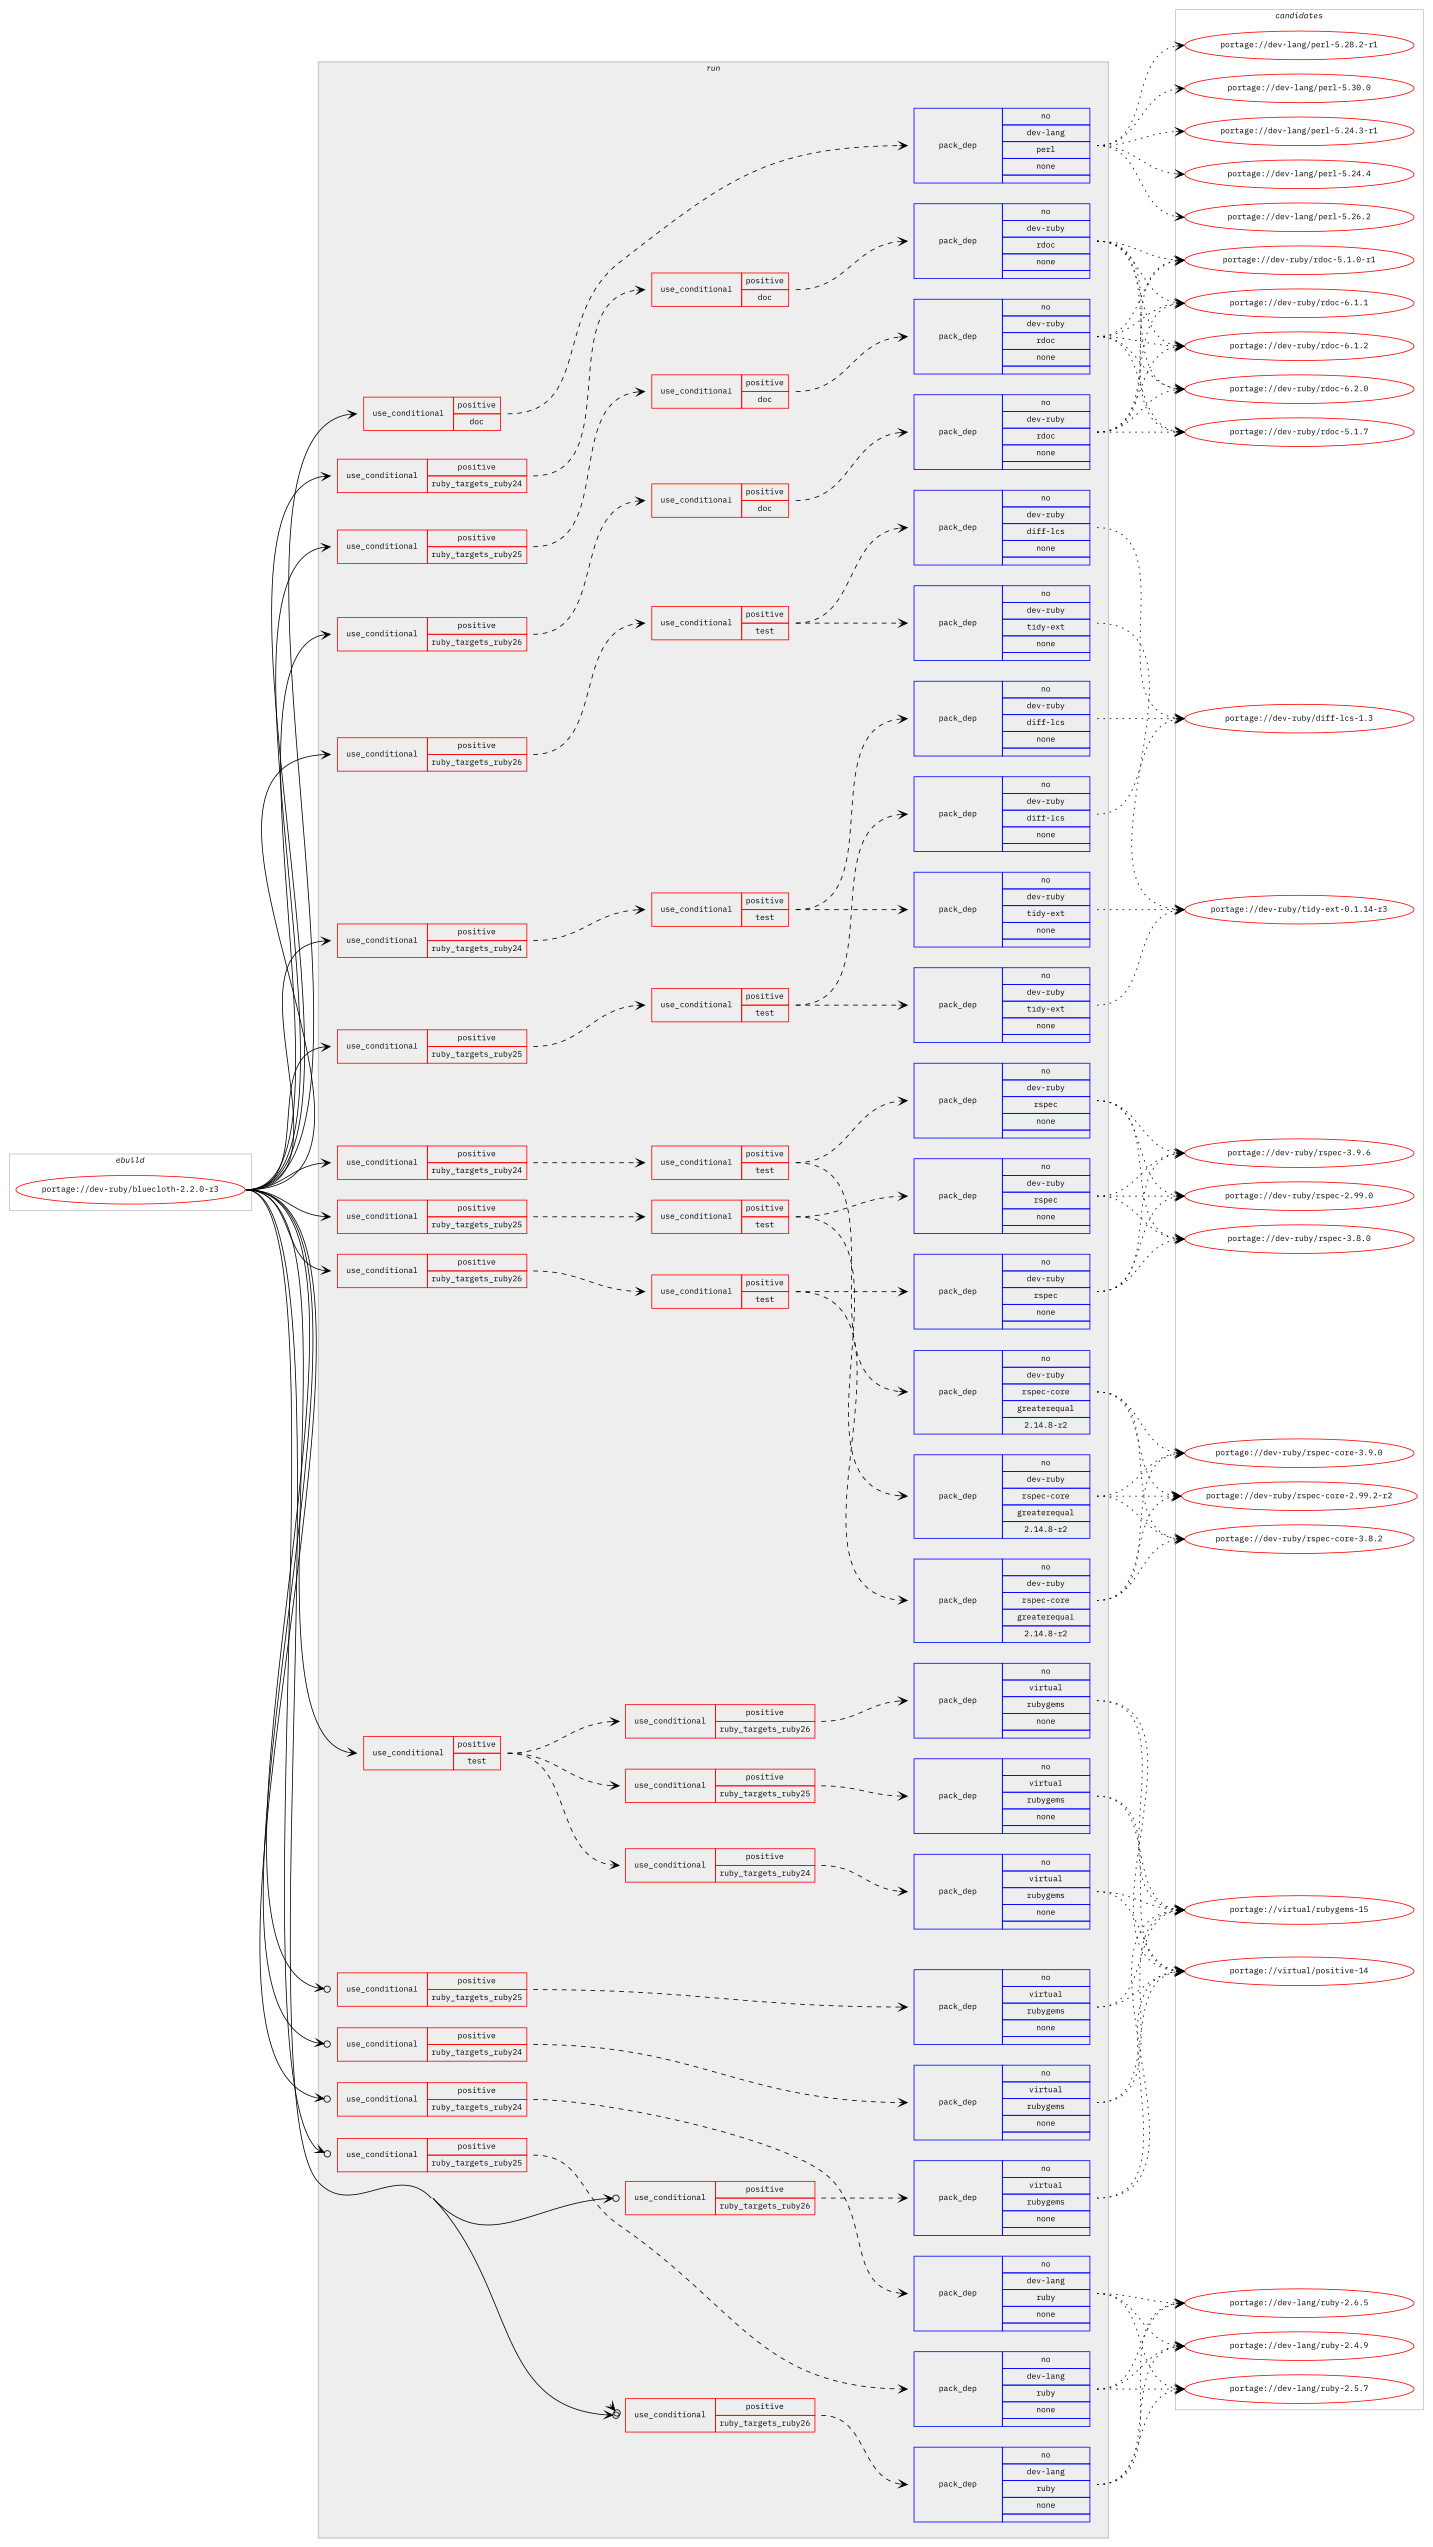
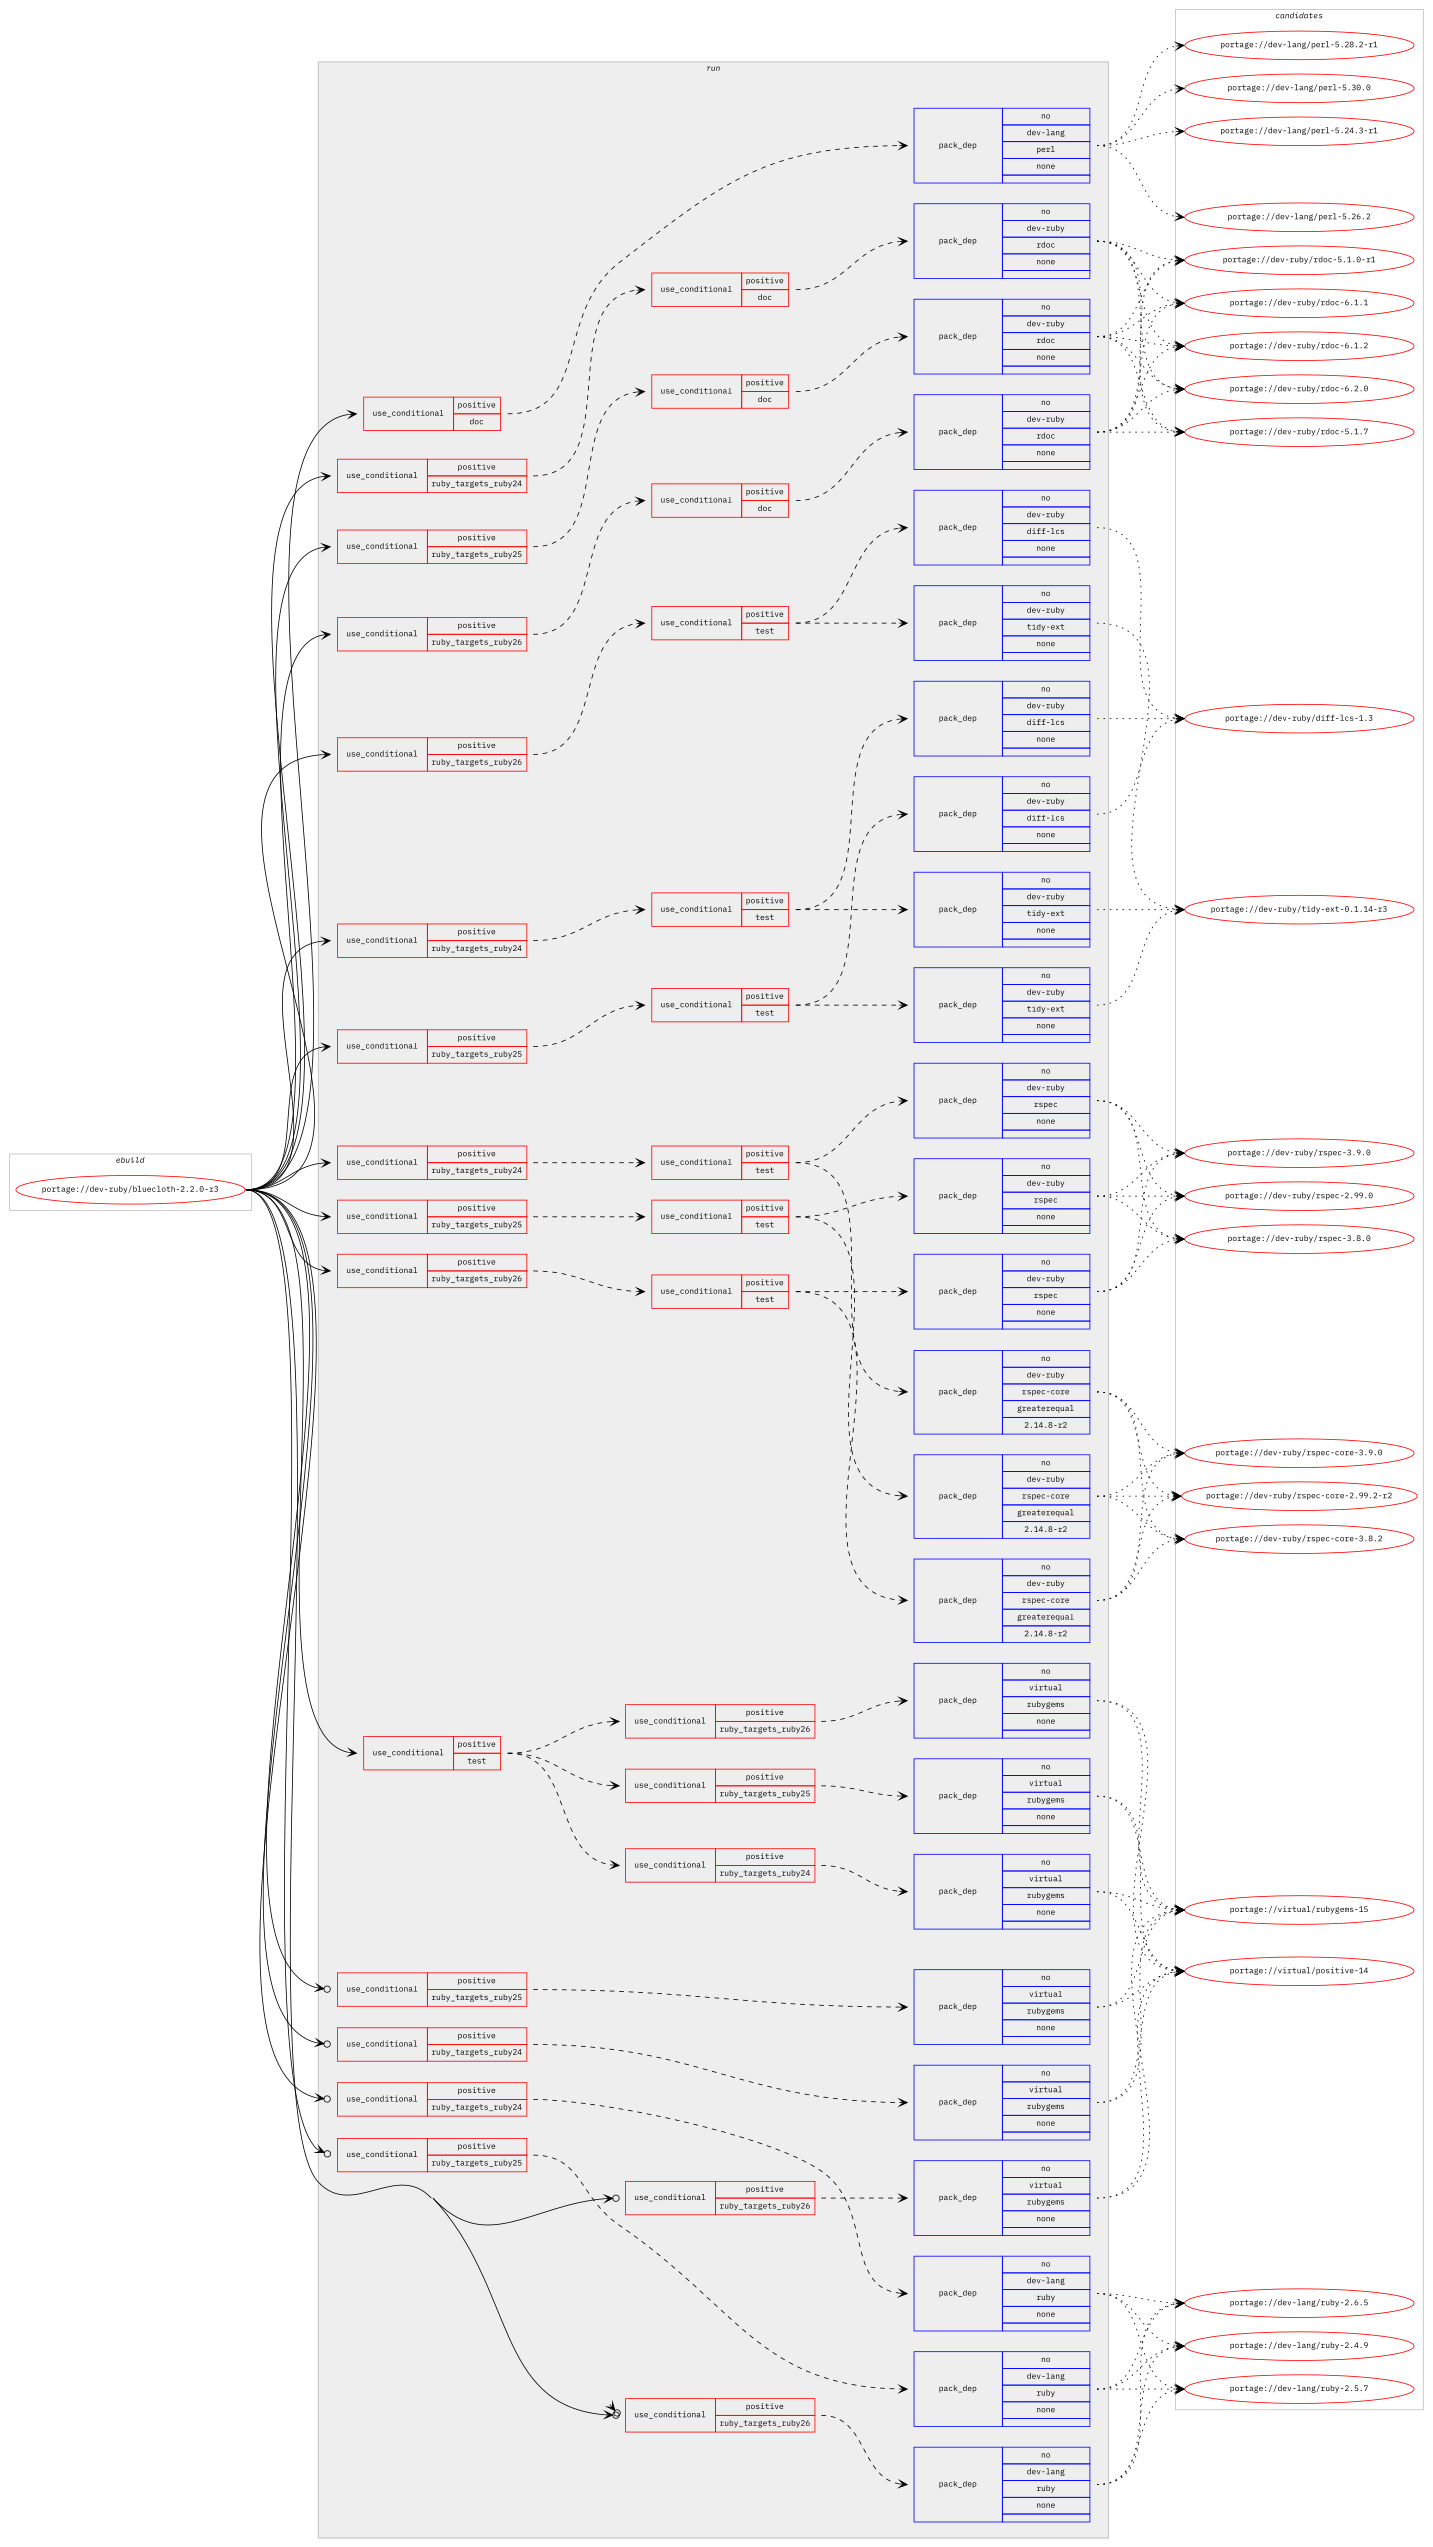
(1299, 174) -> none
(1299, 1153) -> (1299, 1153)
